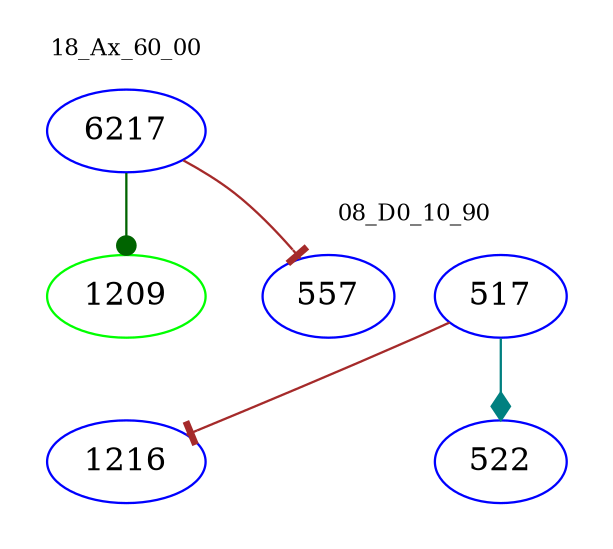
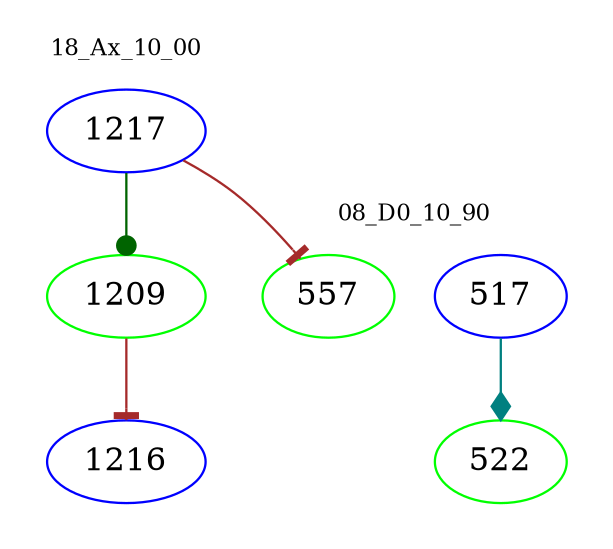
(126, 49) -> (126, 49)
(126, 131) -> (126, 131)
(329, 296) -> (329, 296)
(324, 377) -> (126, 374)
(501, 462) -> (501, 462)
